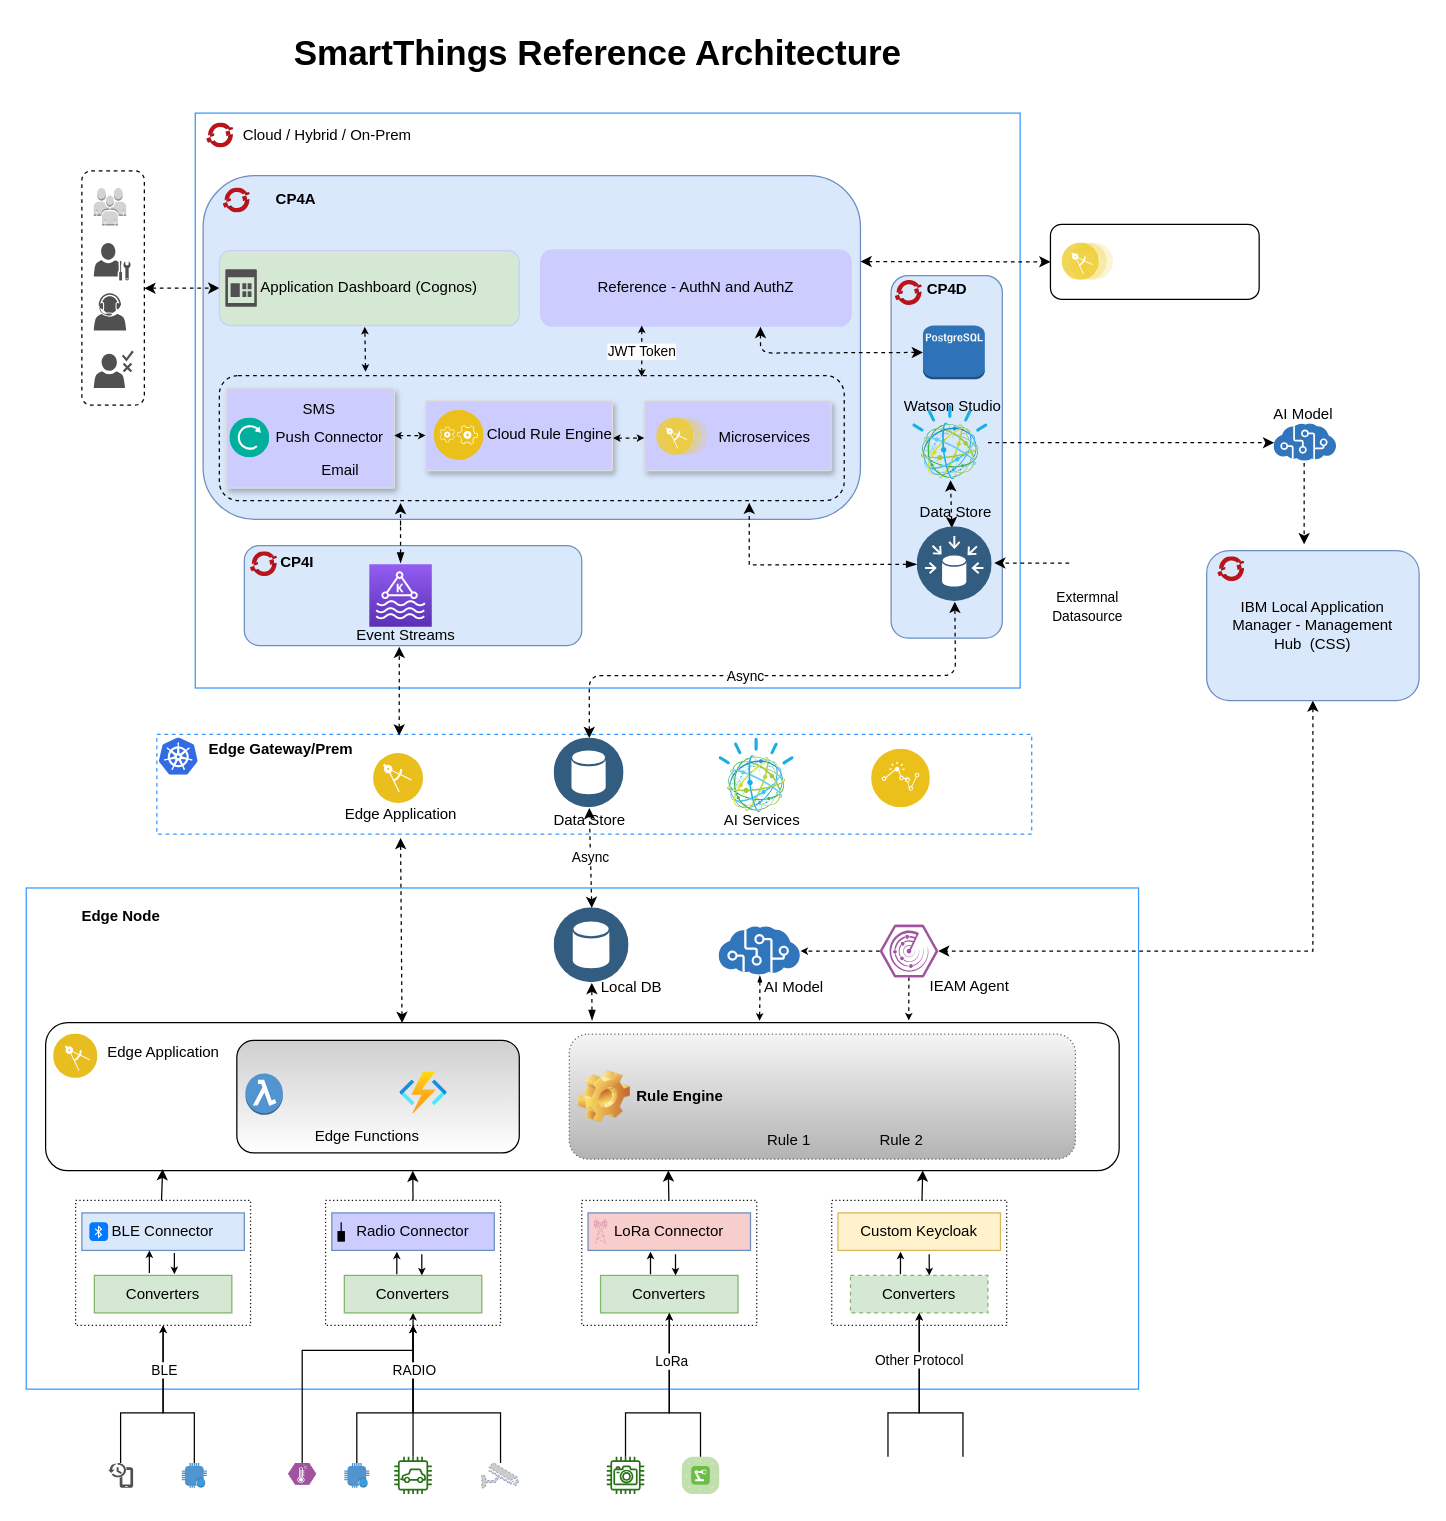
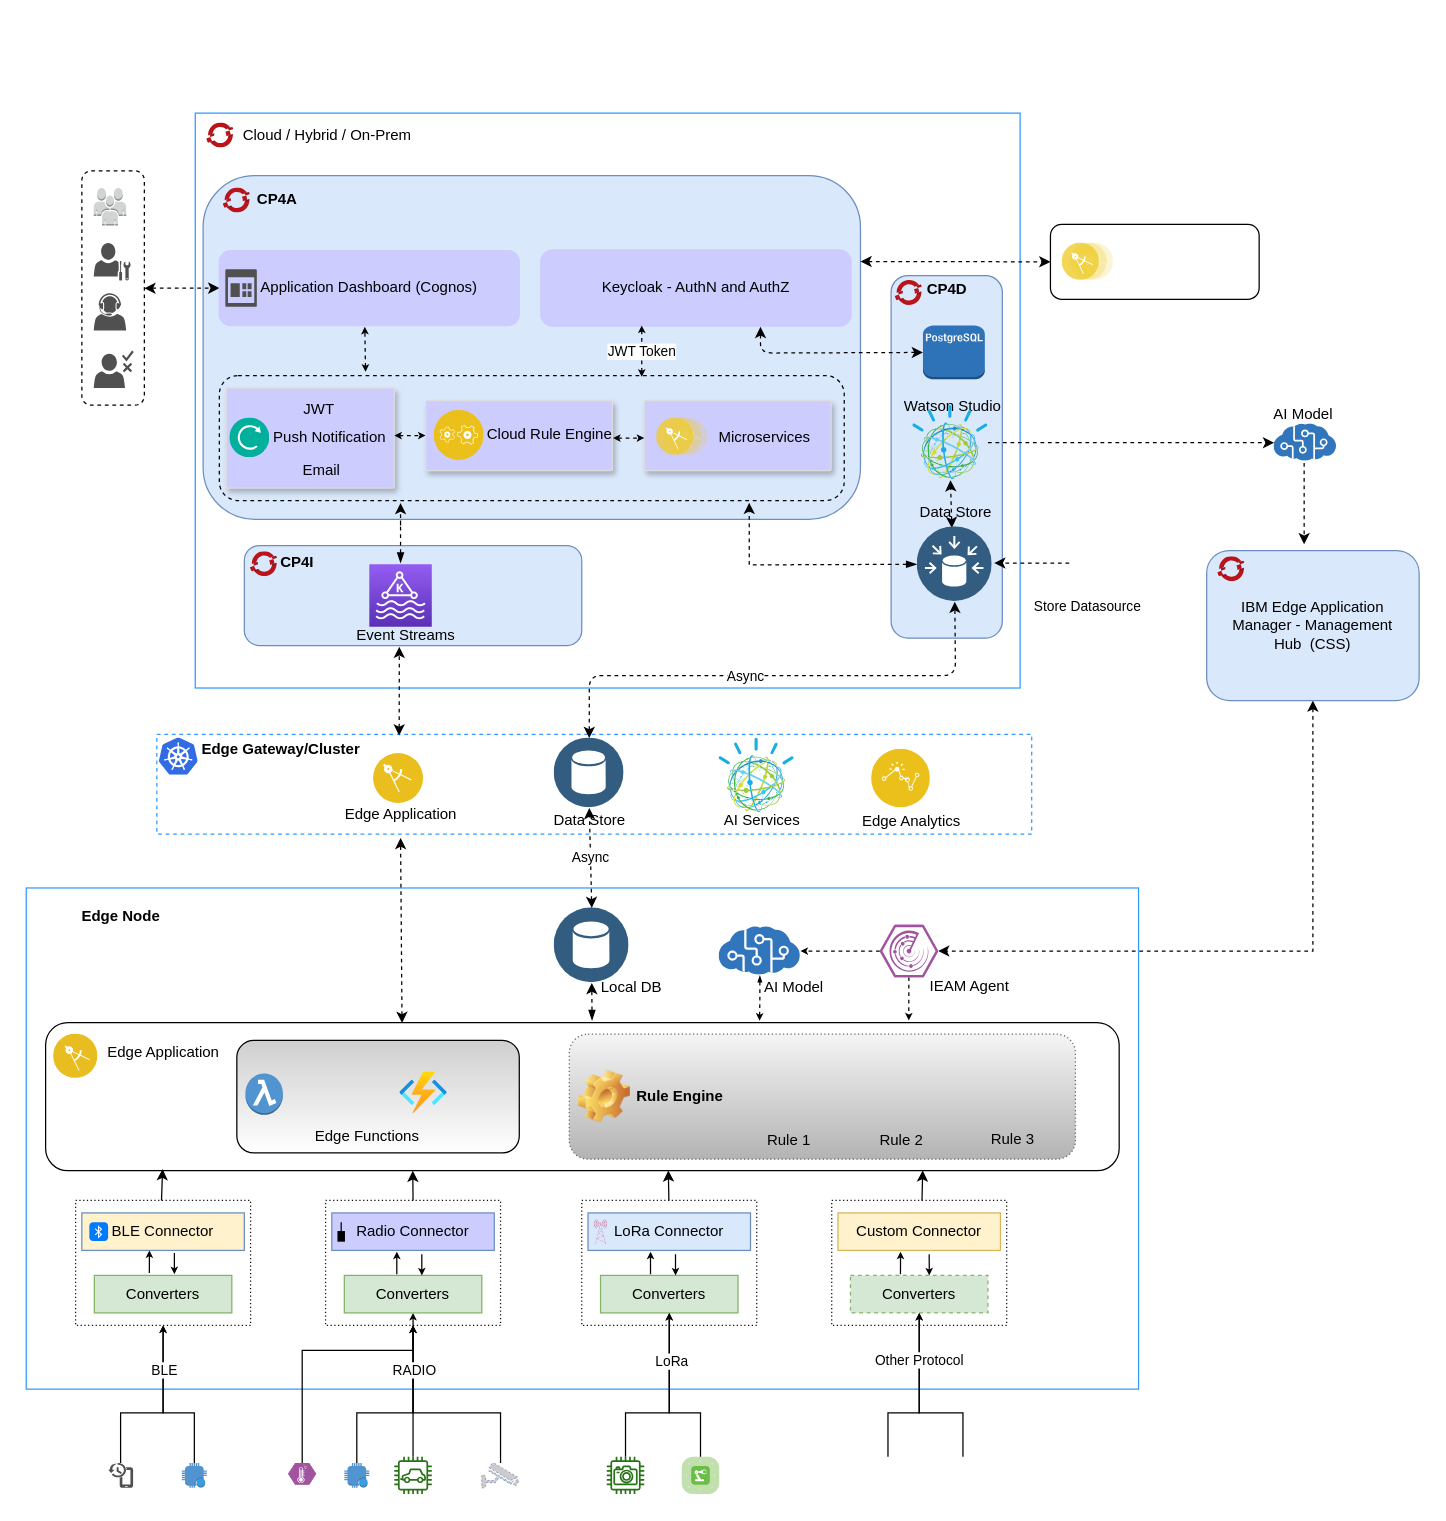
(616, 63) -> none
(296, 200) -> (277, 200)
(369, 288) -> (369, 288)
(696, 288) -> (696, 288)
(319, 409) -> (319, 409)
(330, 438) -> (330, 438)
(340, 471) -> (321, 471)
(1088, 607) -> (1088, 607)
(1313, 626) -> (1313, 626)
(281, 747) -> (281, 747)
none -> (912, 822)
none -> (1013, 1139)
(163, 1232) -> (163, 1232)
(669, 1232) -> (669, 1232)
(919, 1232) -> (919, 1232)
